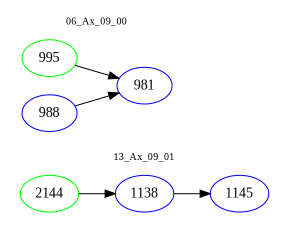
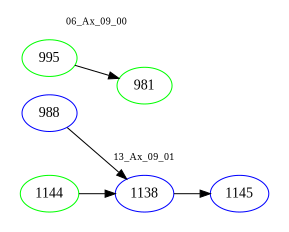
(145, 86) -> (145, 86)
(92, 101) -> (98, 154)
(50, 194) -> (50, 194)
